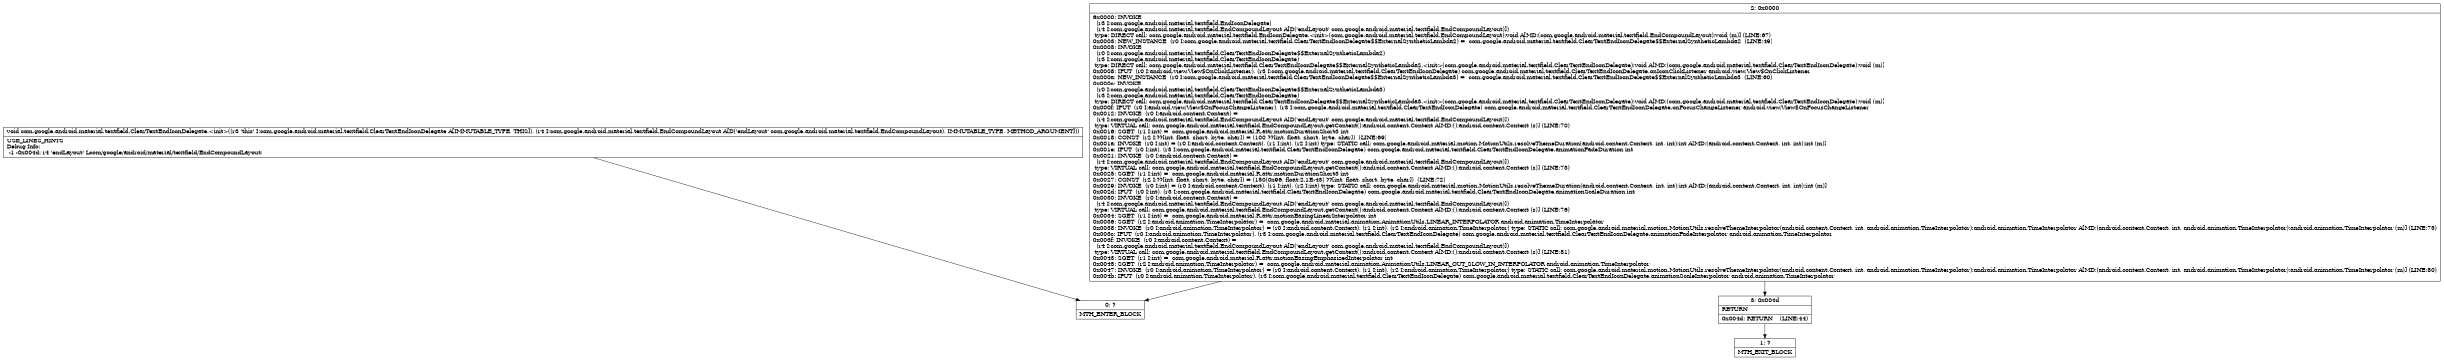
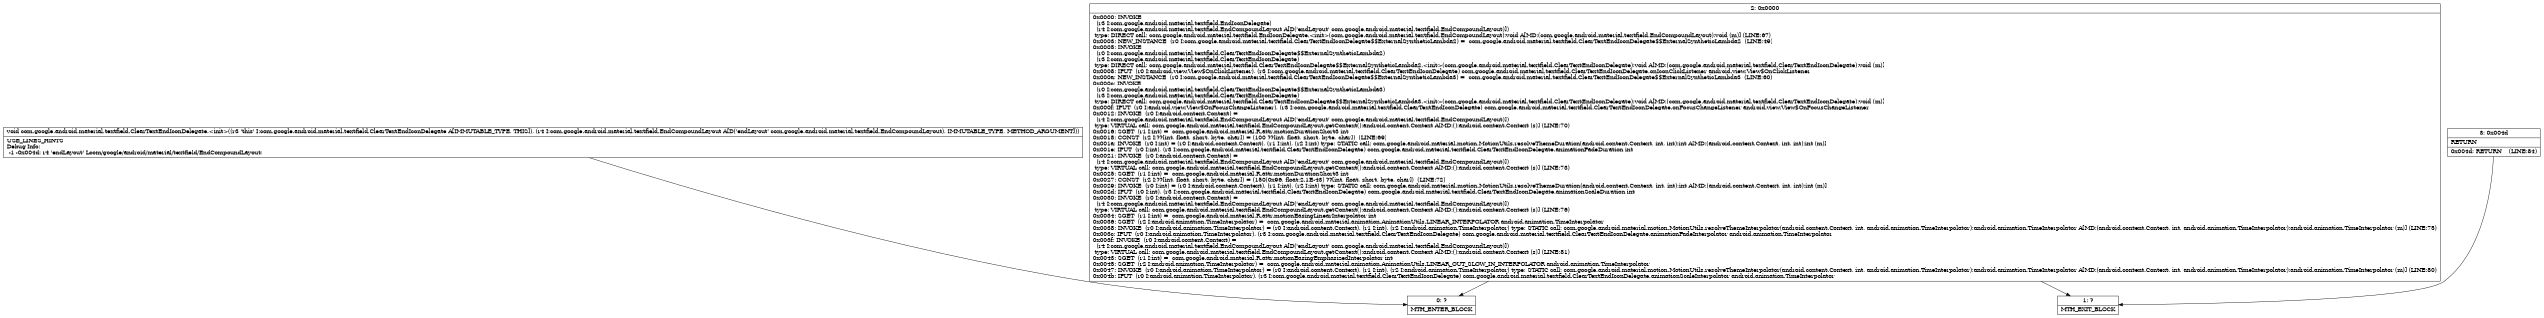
(1119, 17) -> (1119, 17)
(1765, 287) -> (2054, 288)
(1765, 319) -> (2494, 152)
